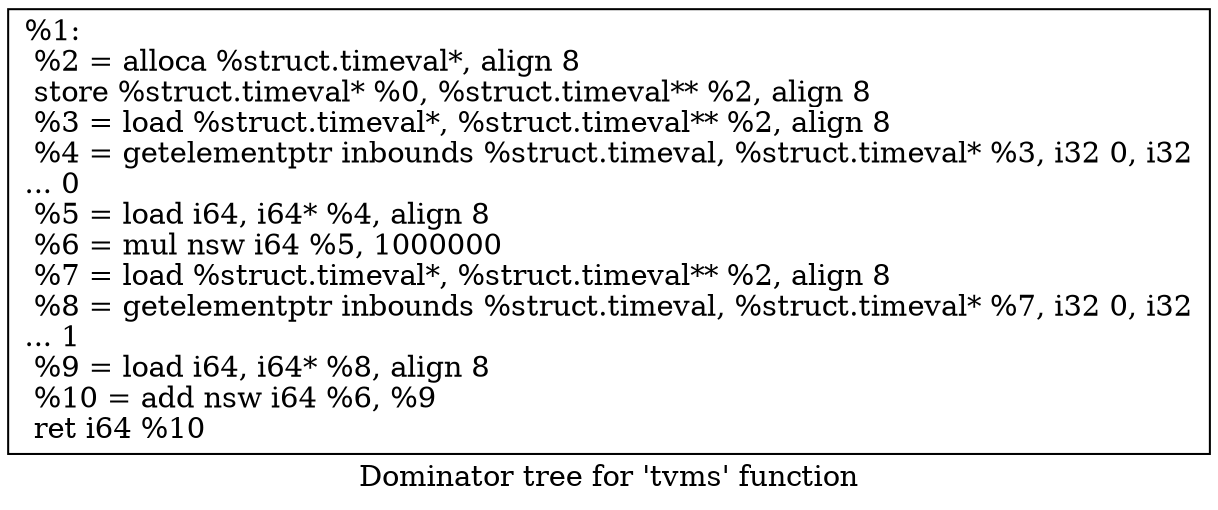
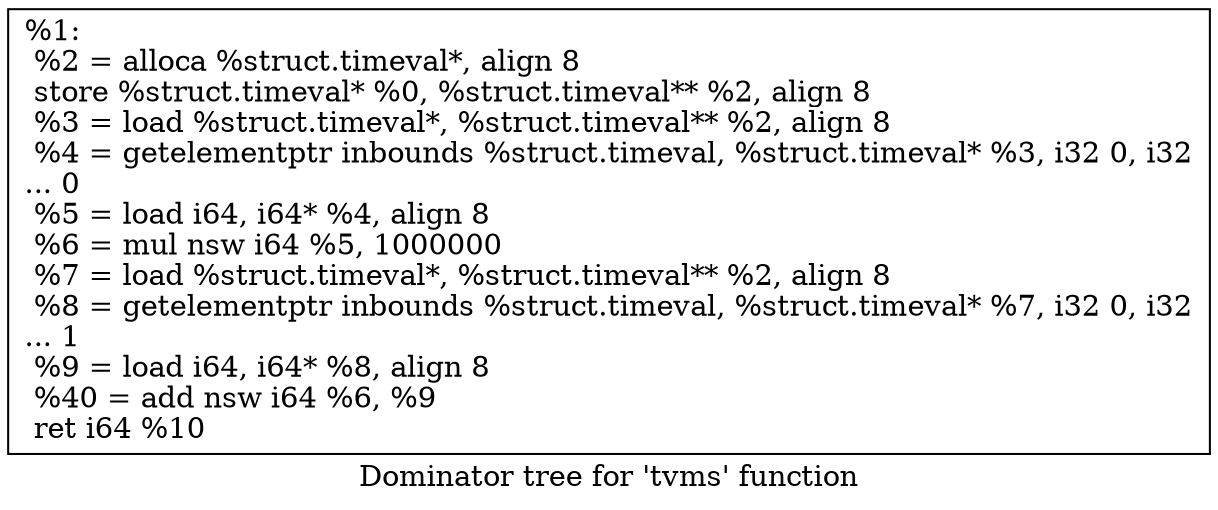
(231, 399) -> (231, 399)
